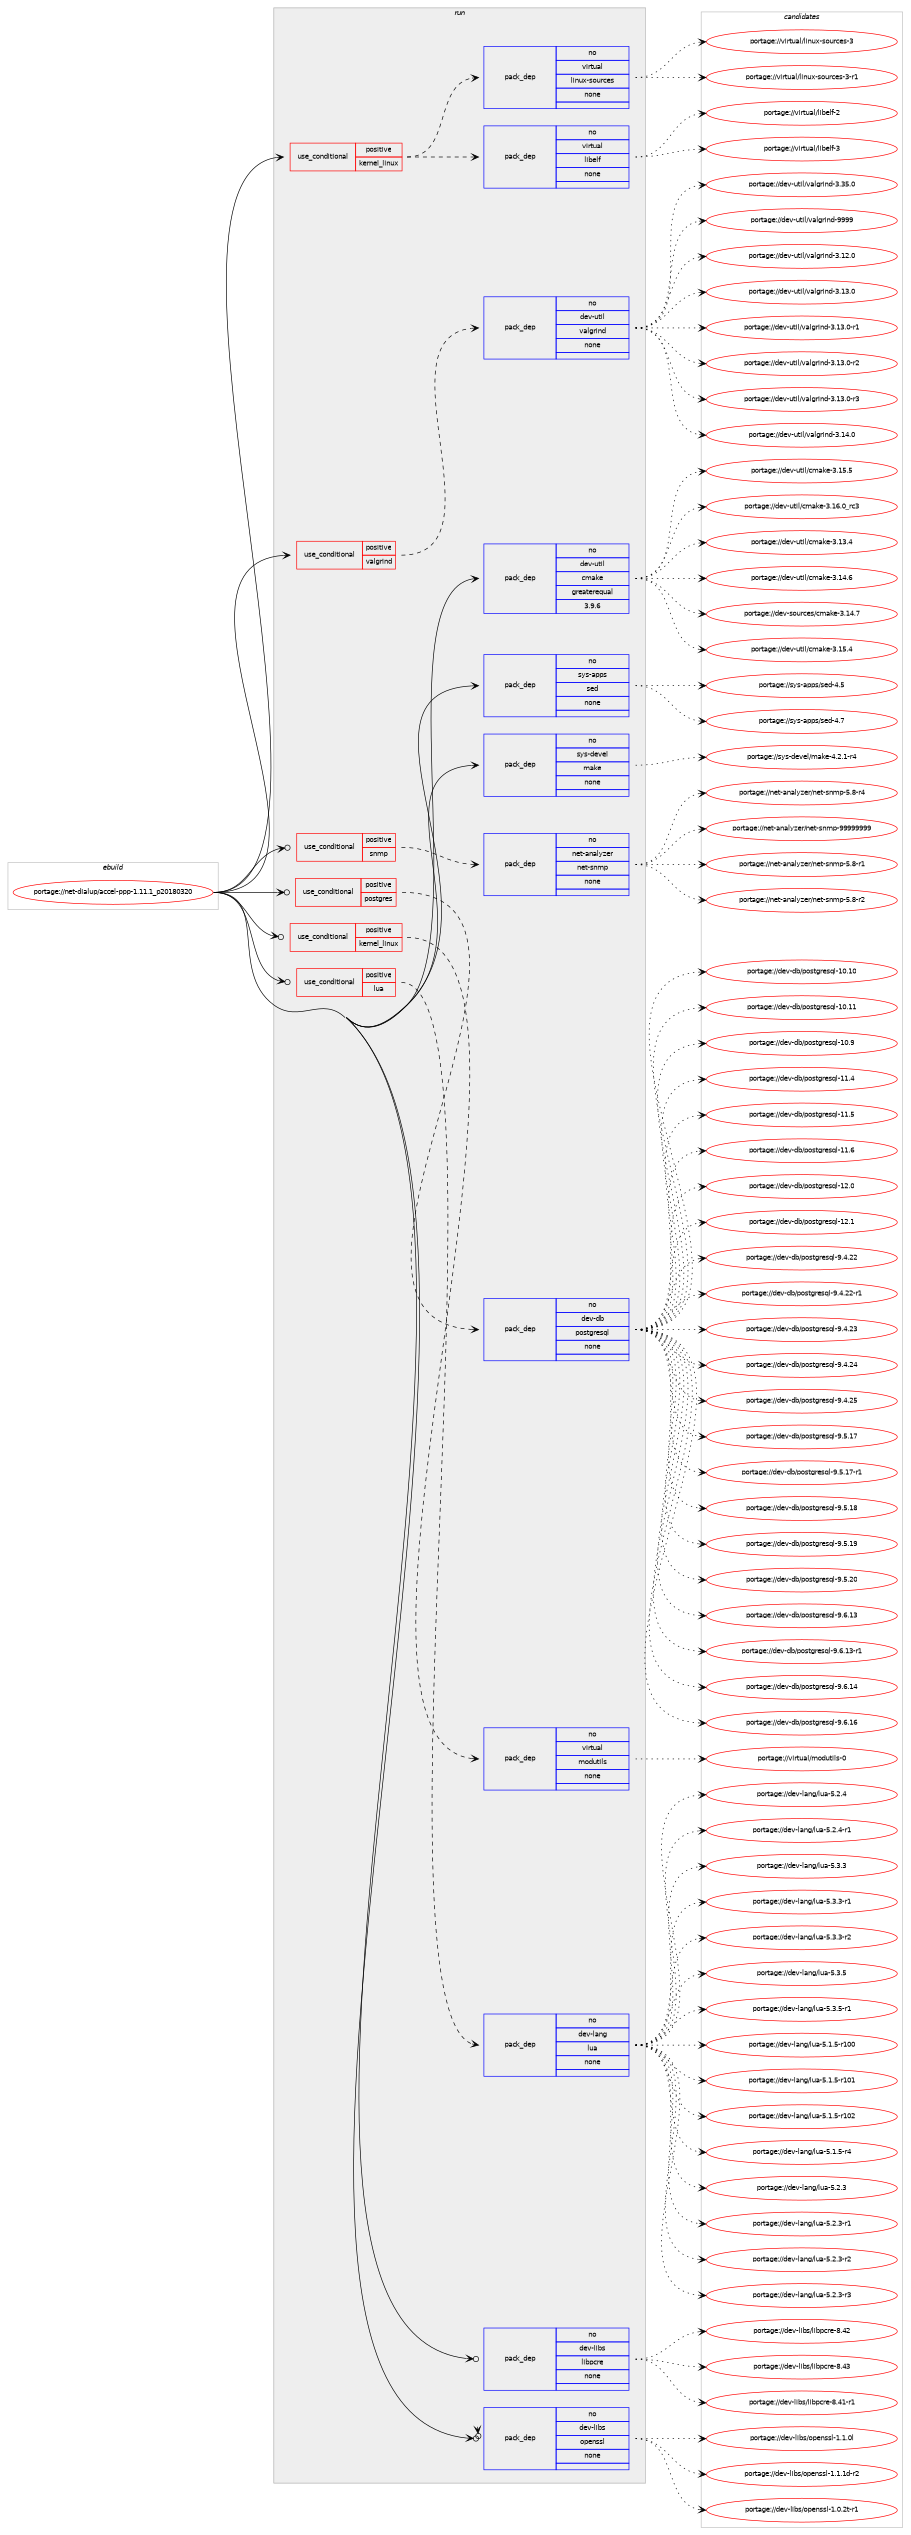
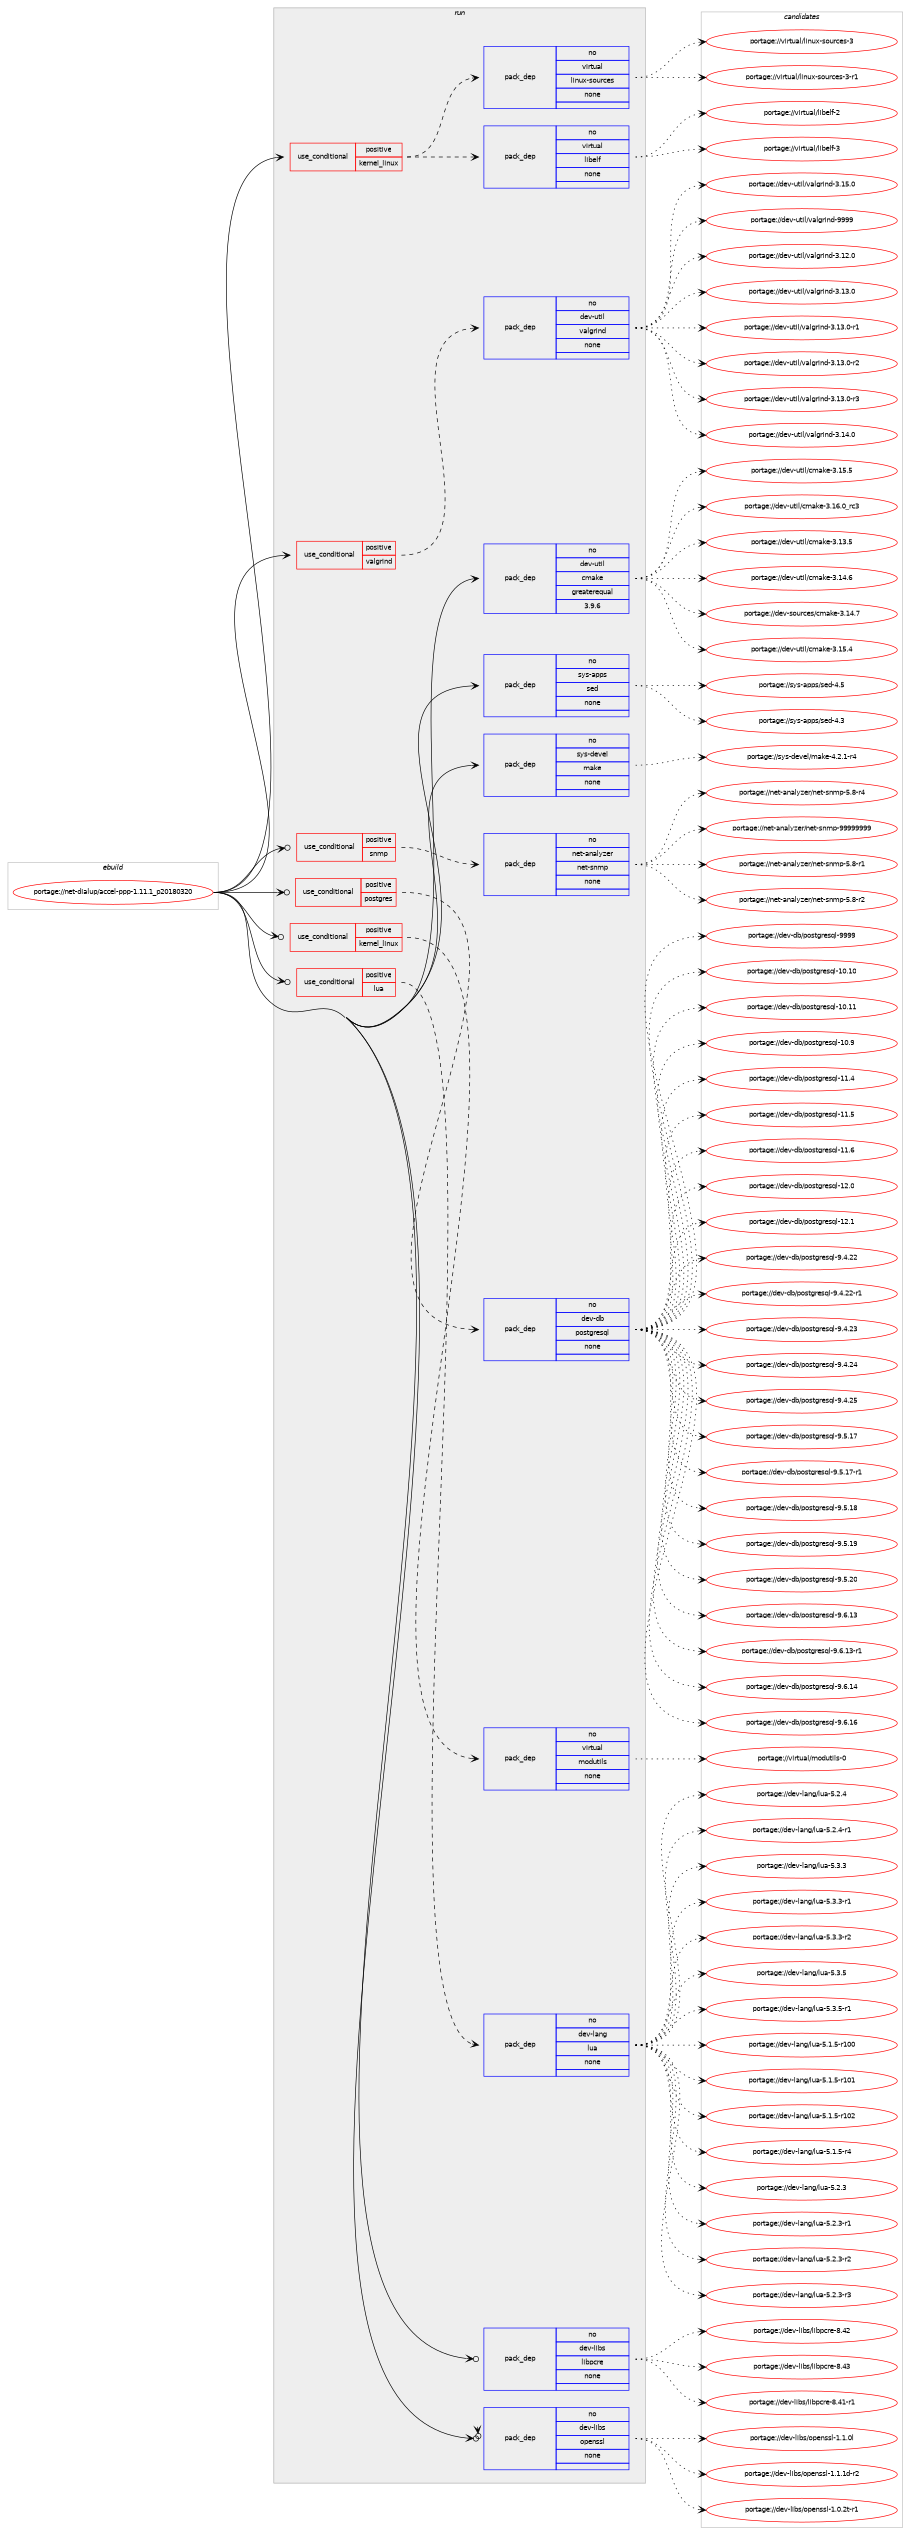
(802, 185) -> (802, 185)
(802, 543) -> (802, 543)
(802, 721) -> (802, 721)
none -> (802, 936)
